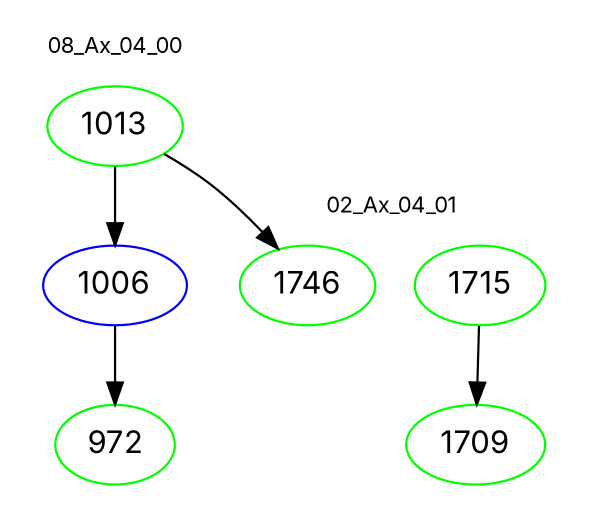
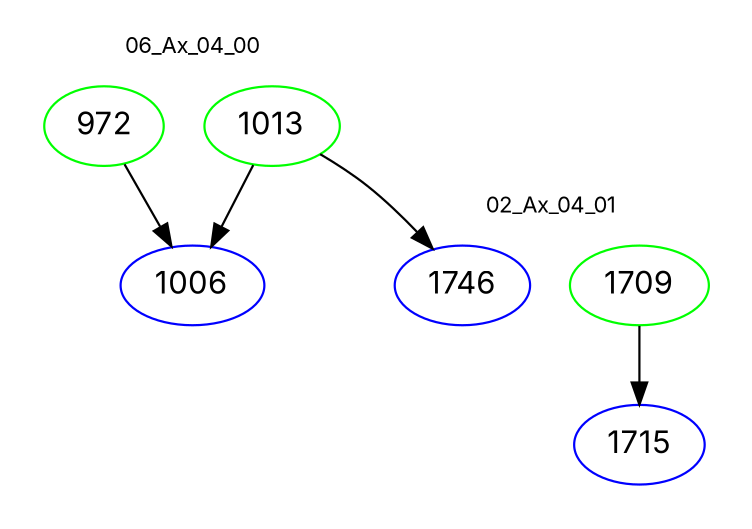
(115, 48) -> (192, 48)
(308, 285) -> (462, 285)
(480, 285) -> (639, 445)
(115, 354) -> (142, 195)
(478, 354) -> (639, 354)
